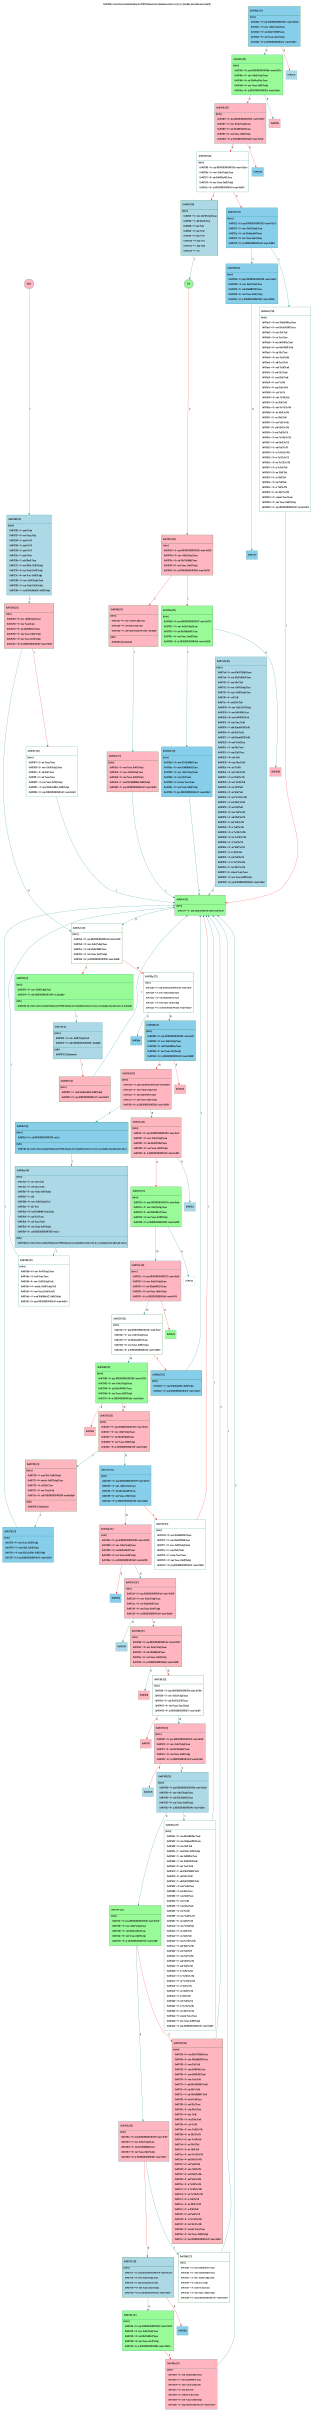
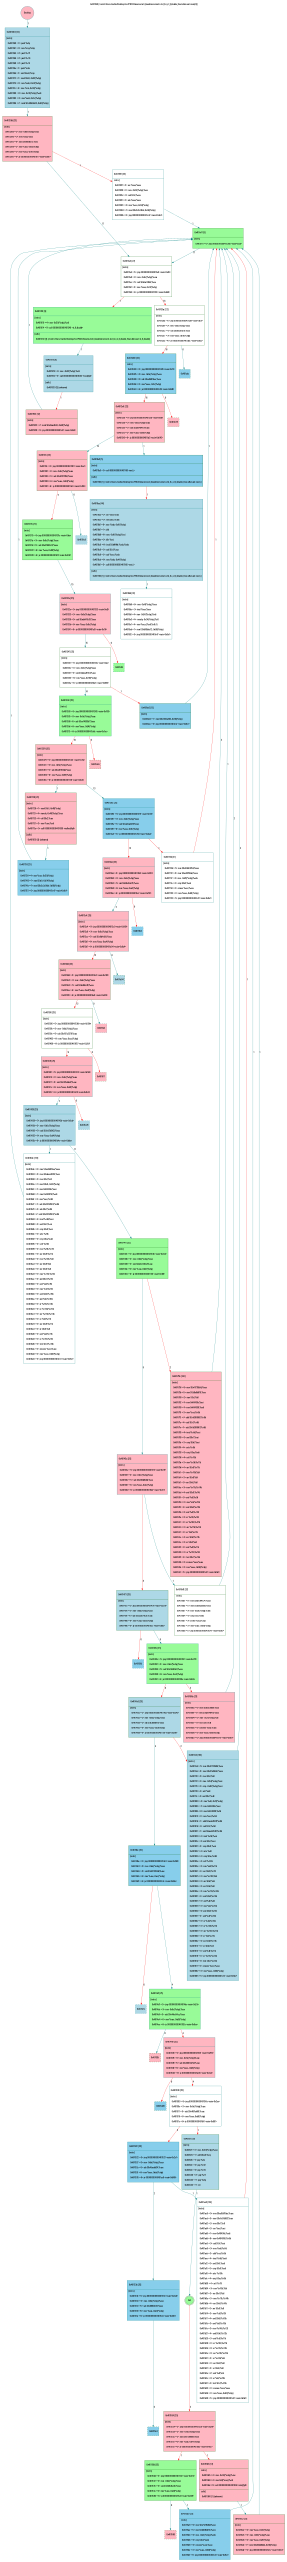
(29, 284) -> (27, 13)
(10, 1024) -> none
(189, 1281) -> none
none -> (155, 1717)
(179, 1719) -> (67, 1052)
